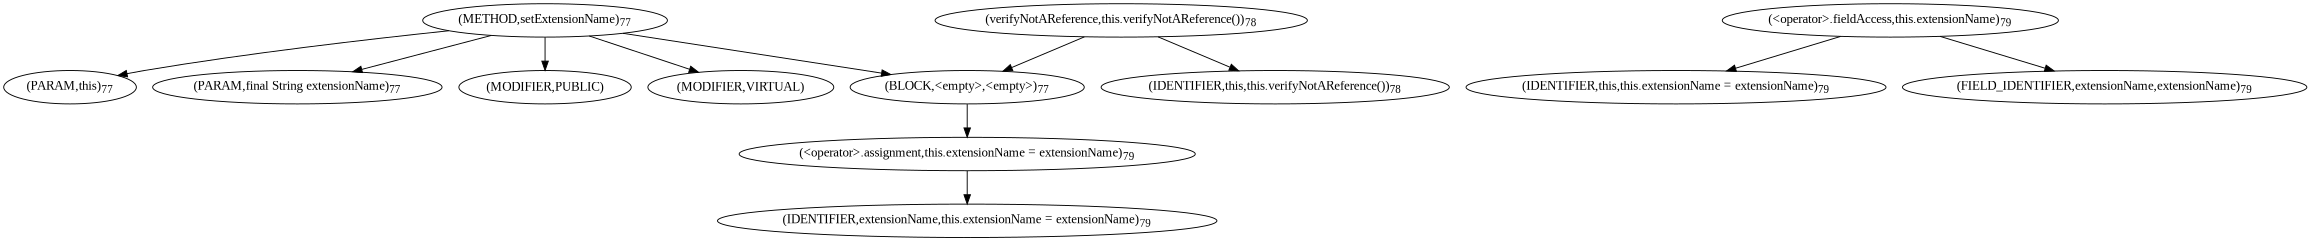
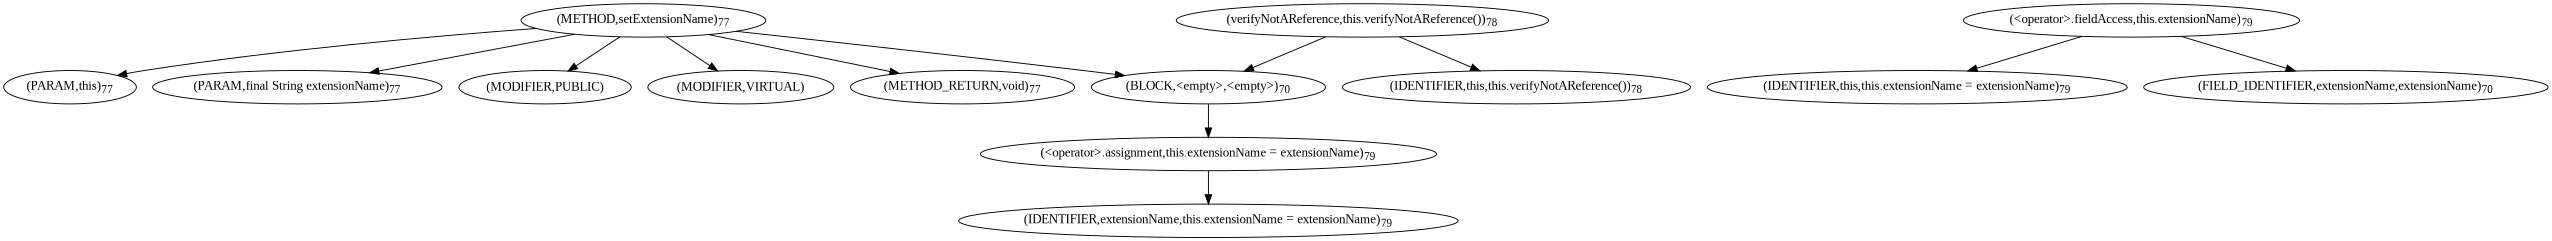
(1044, 86) -> (1285, 86)
(2247, 86) -> (2488, 86)
none -> (963, 87)
